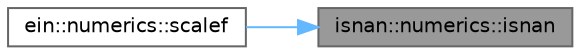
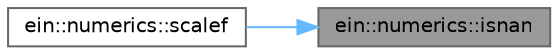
(445, 27) -> (434, 27)
